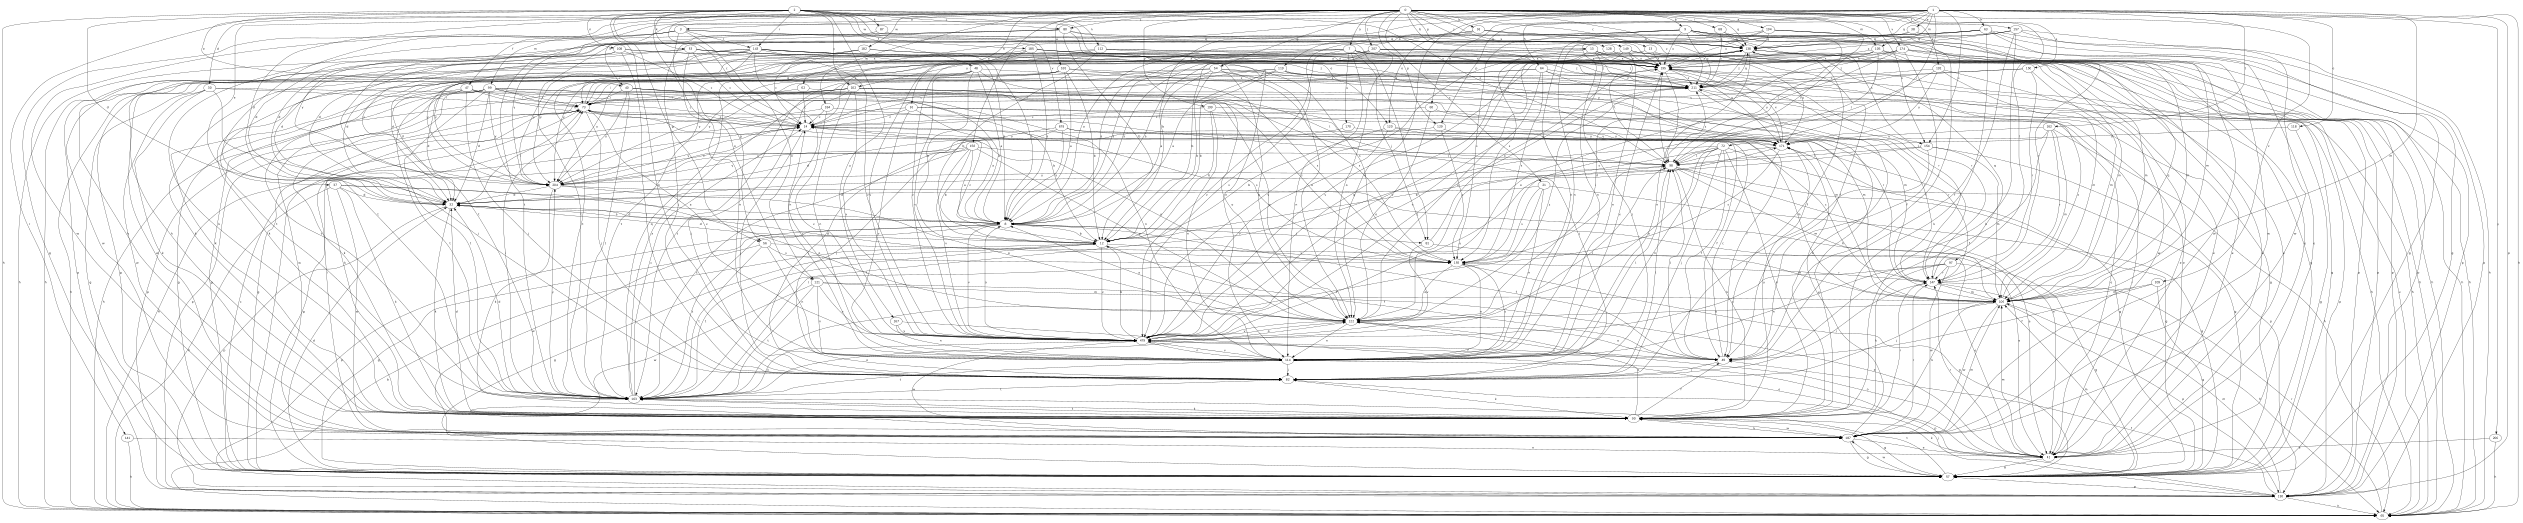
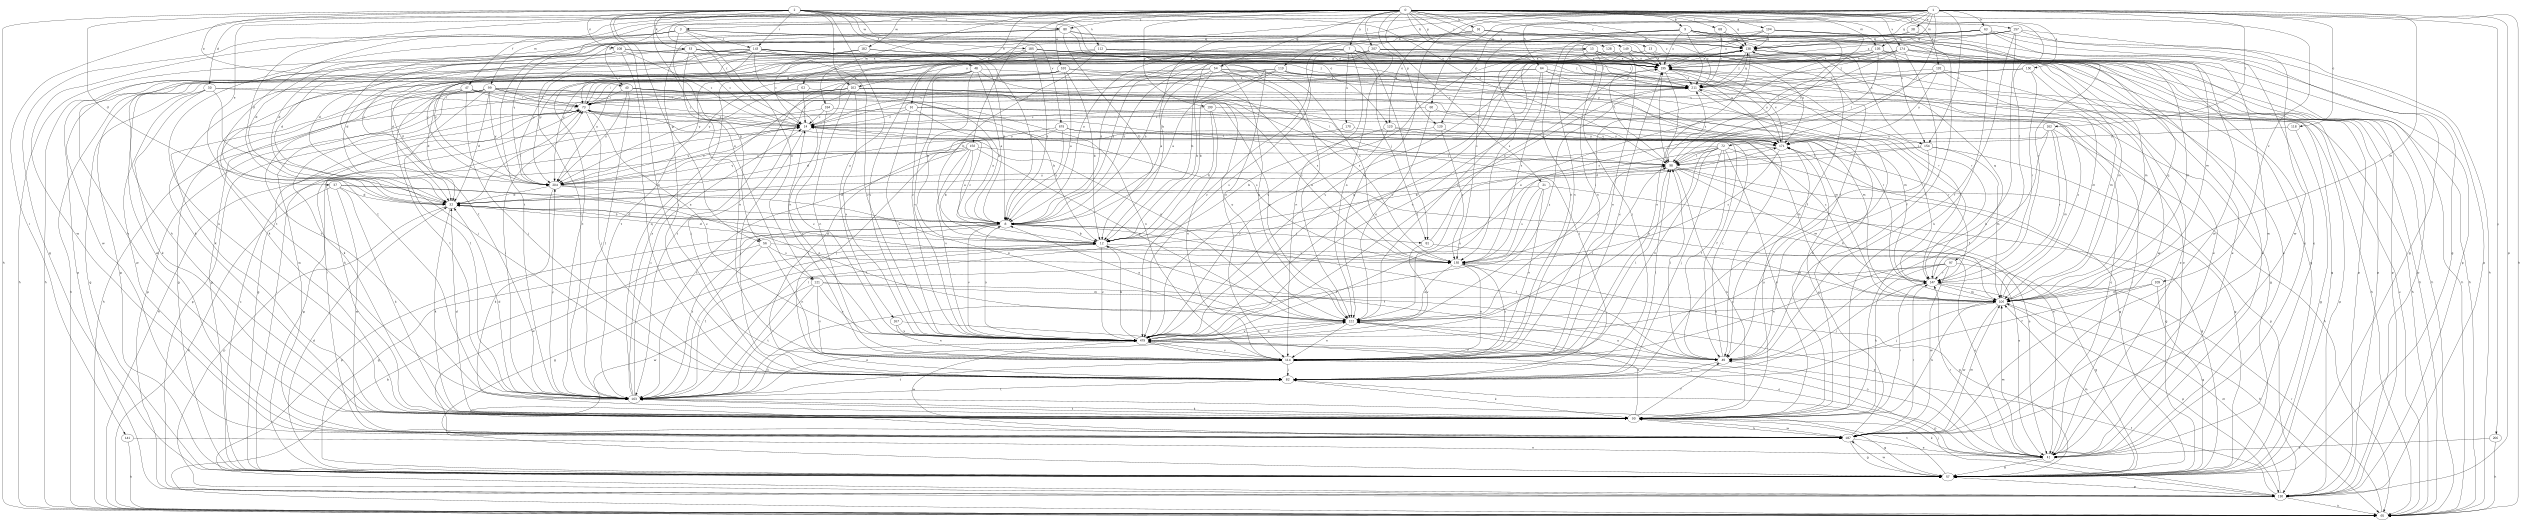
(882, 30) -> none
(938, 349) -> (930, 315)
